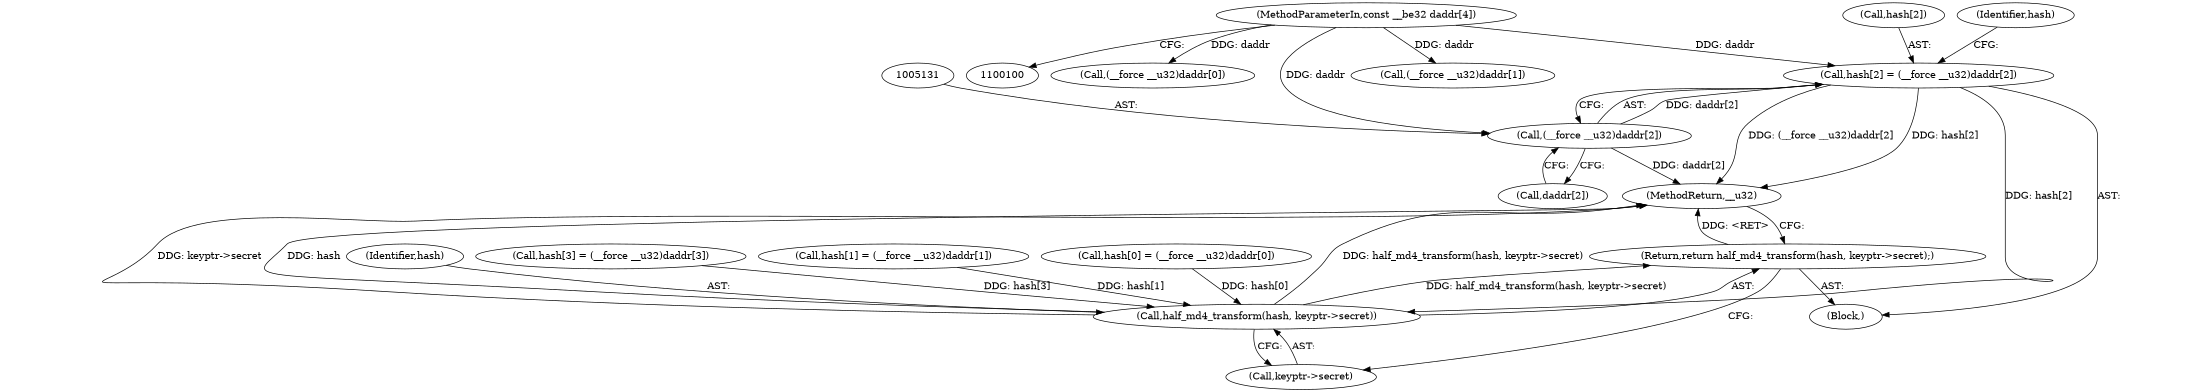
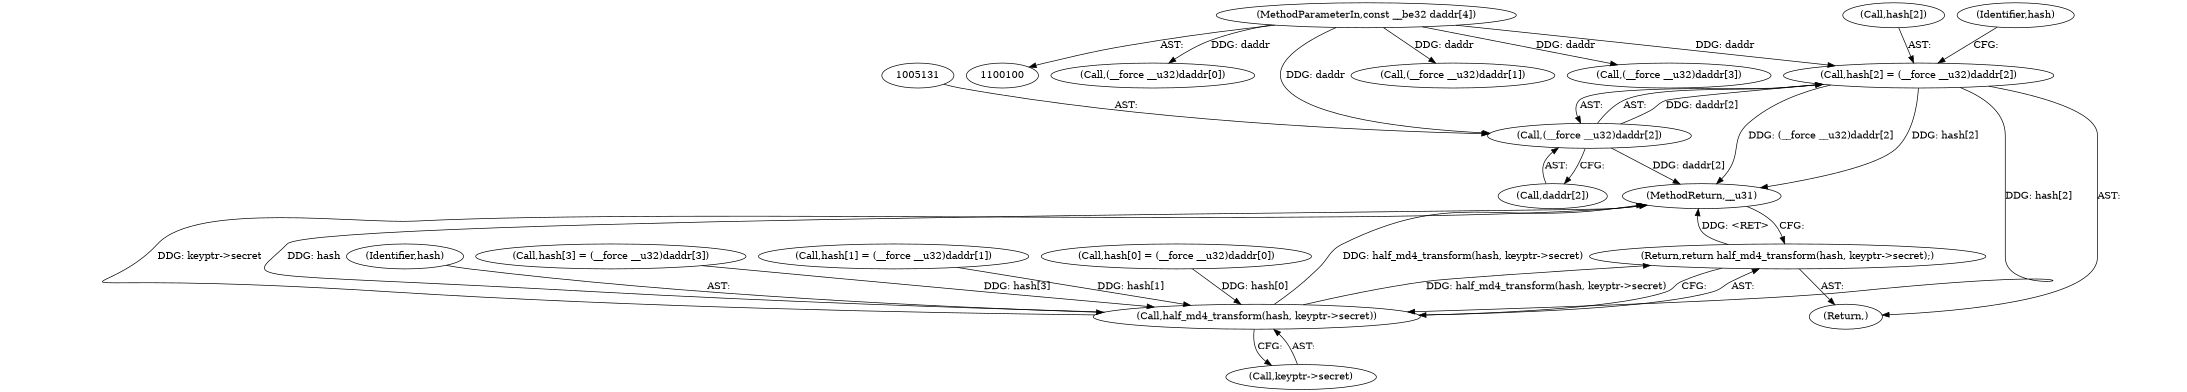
(1174, 45) -> (1174, 45)
none -> (1669, 76)
(1593, 106) -> (1593, 106)
(1558, 166) -> (1558, 166)
(1702, 196) -> (1702, 196)
(1846, 317) -> (1846, 317)
(1583, 340) -> (1637, 299)
